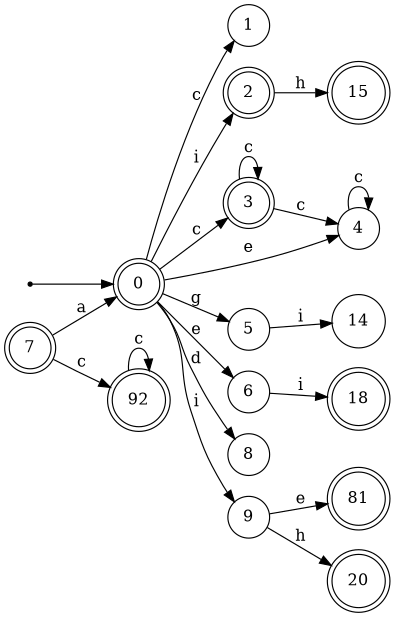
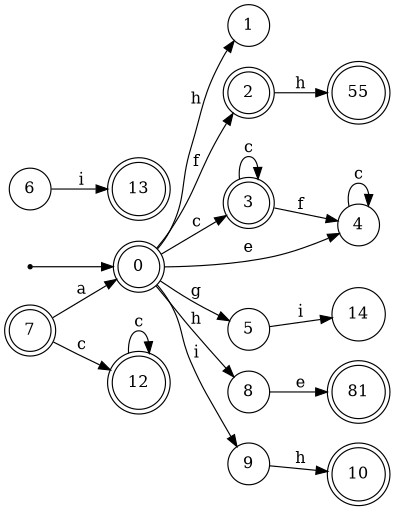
(359, 93) -> (359, 93)
(197, 96) -> (197, 99)
(197, 158) -> (197, 162)
(301, 206) -> (301, 205)
(191, 336) -> none
(197, 359) -> (197, 320)
(359, 399) -> (139, 189)
(139, 400) -> (139, 383)
(293, 510) -> (293, 392)
(359, 581) -> (359, 474)
